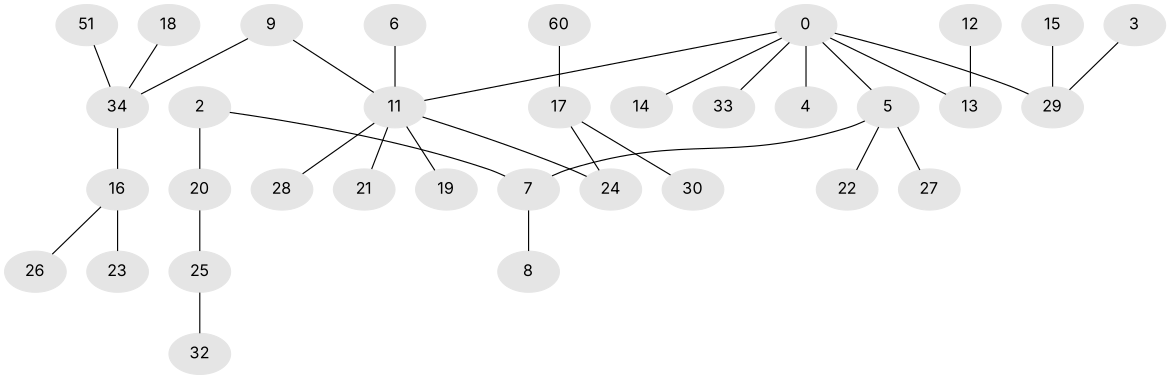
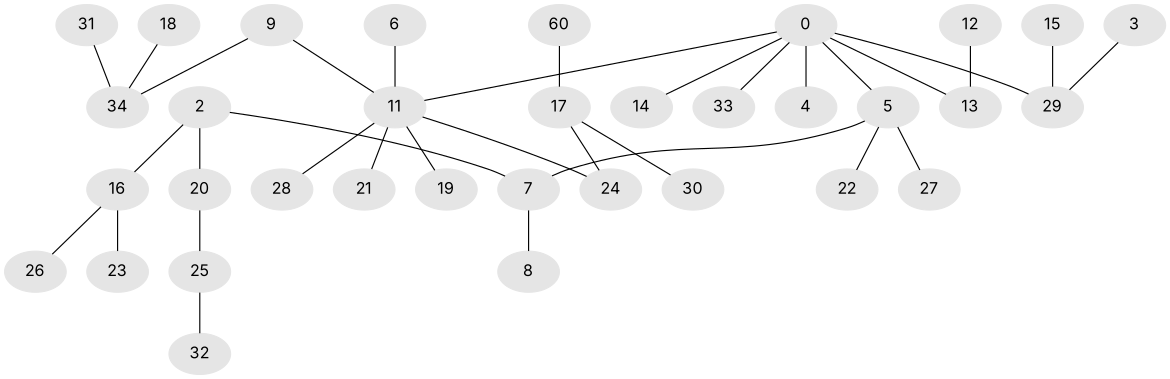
(87, 25) -> (87, 25)
(118, 149) -> (159, 148)
